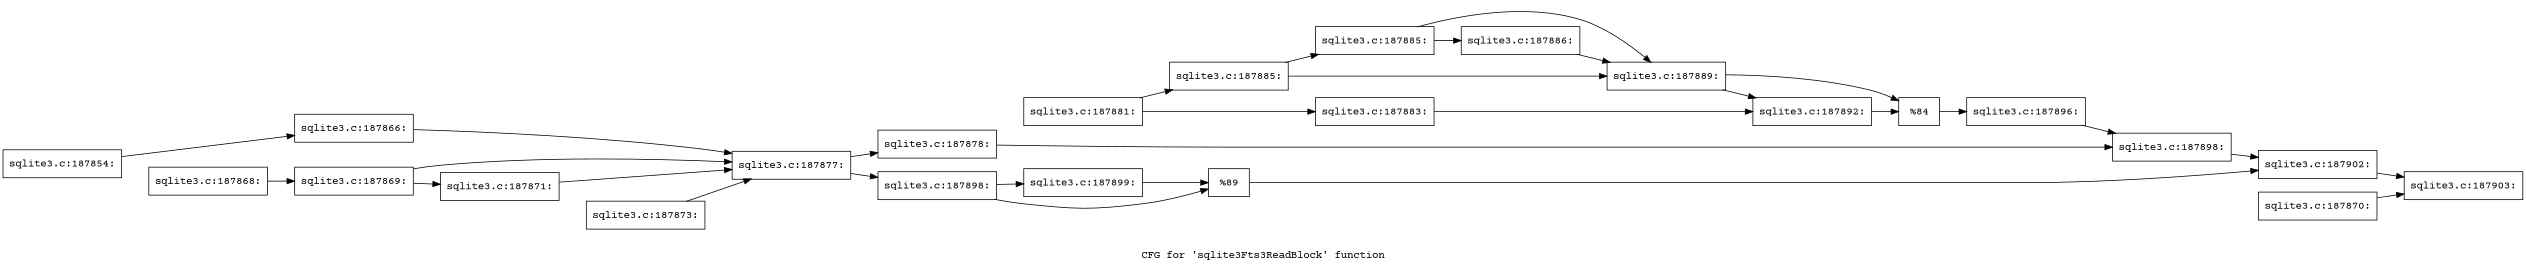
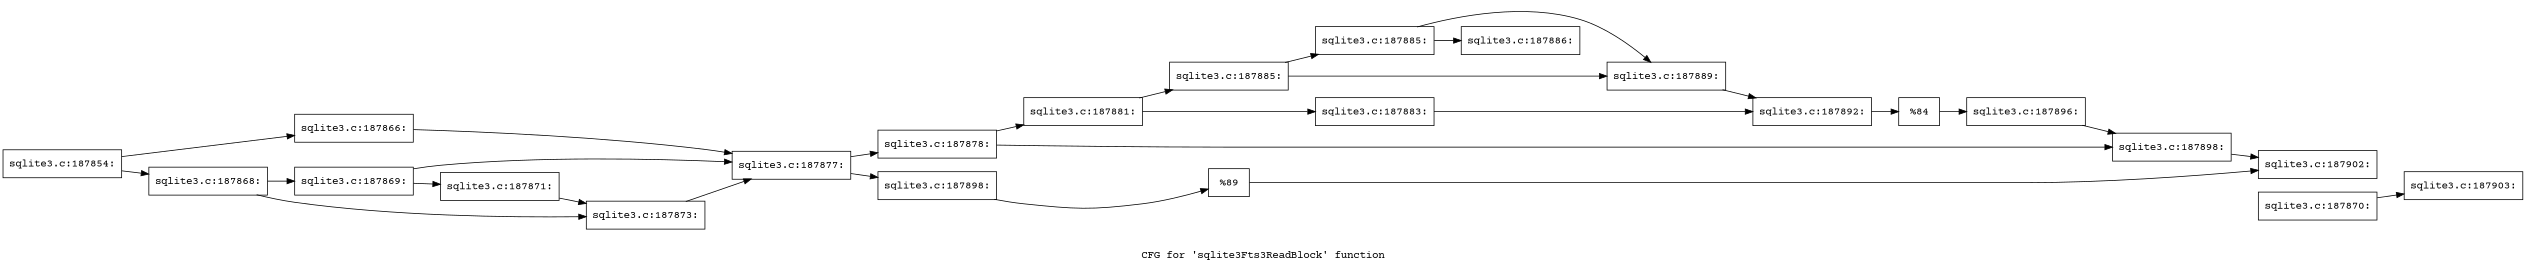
(1590, 57) -> none
(1810, 80) -> none
none -> (1006, 129)
none -> (131, 172)
(2387, 175) -> none
(642, 176) -> (569, 200)
(1083, 183) -> none
none -> (417, 213)
